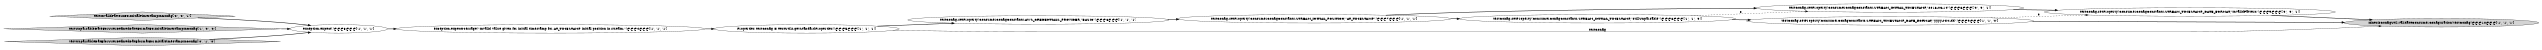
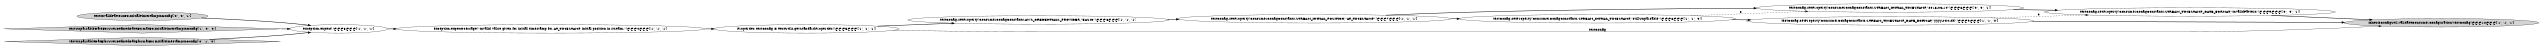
(142, 16) -> (142, 16)
